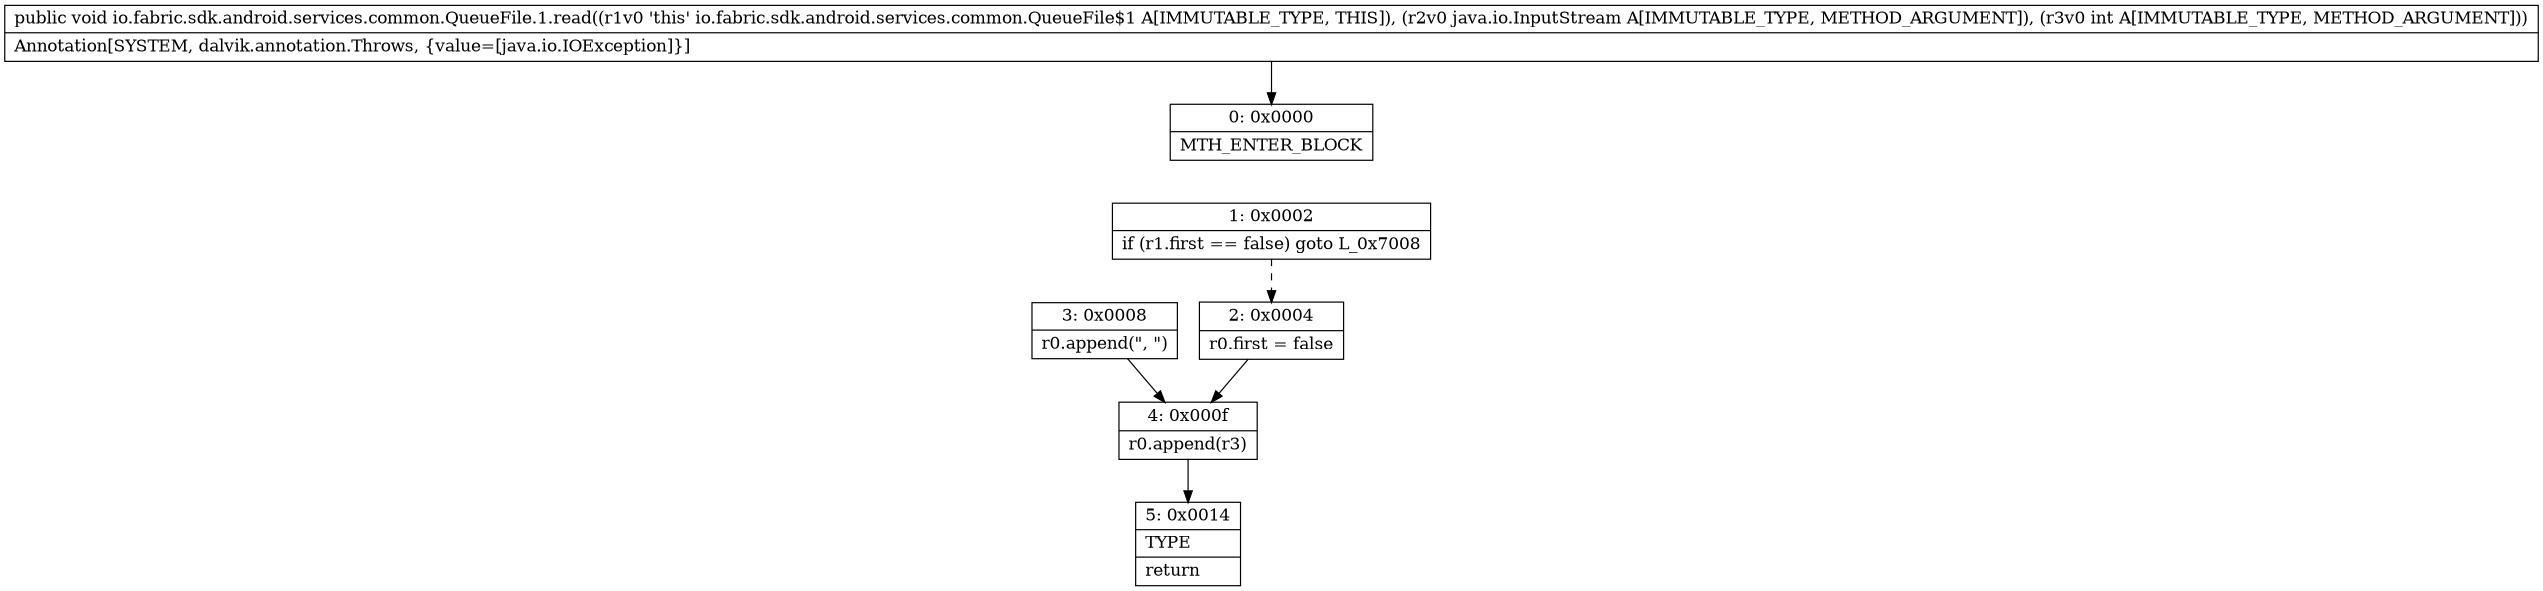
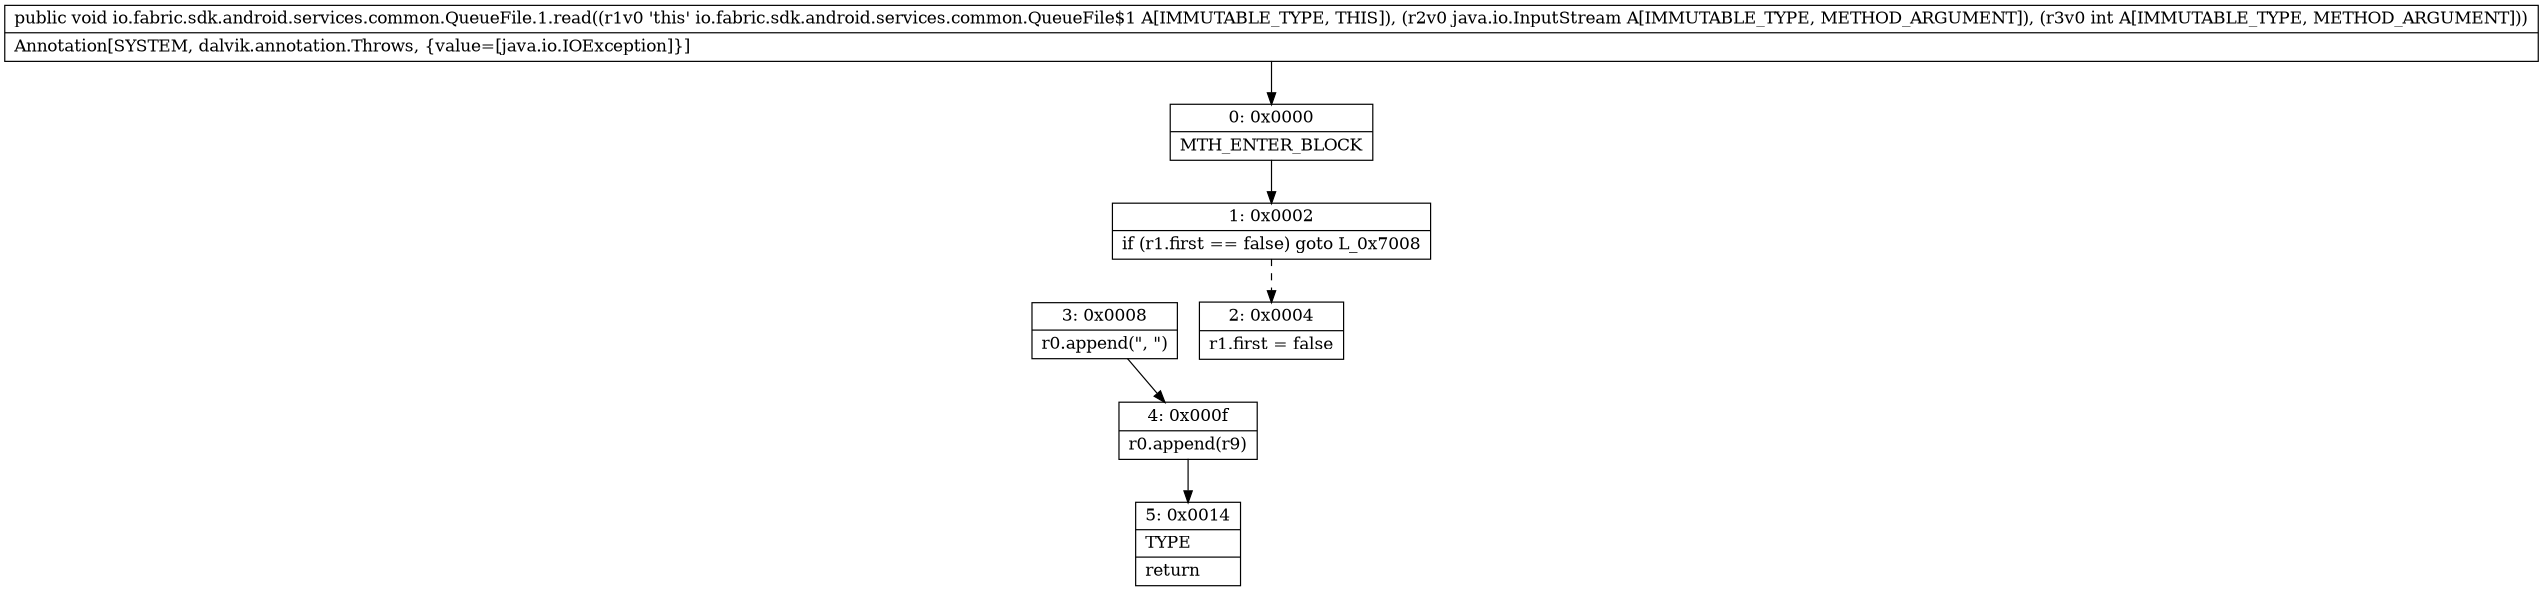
none -> (1272, 176)
(1272, 344) -> (1272, 344)
(1234, 376) -> none
(1188, 444) -> (1188, 444)
